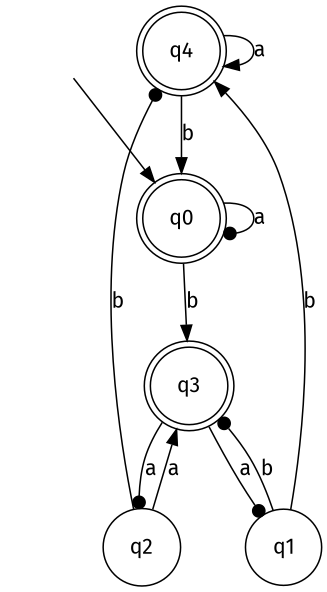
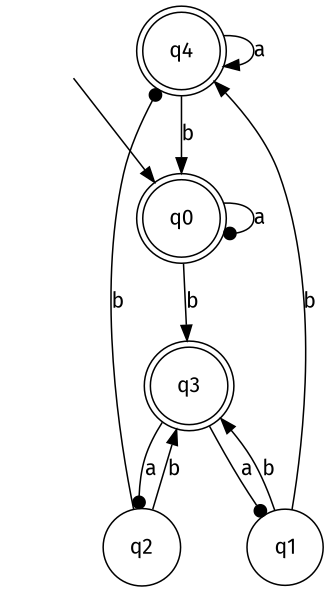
(255, 467) -> (257, 468)
(174, 470) -> (175, 470)
